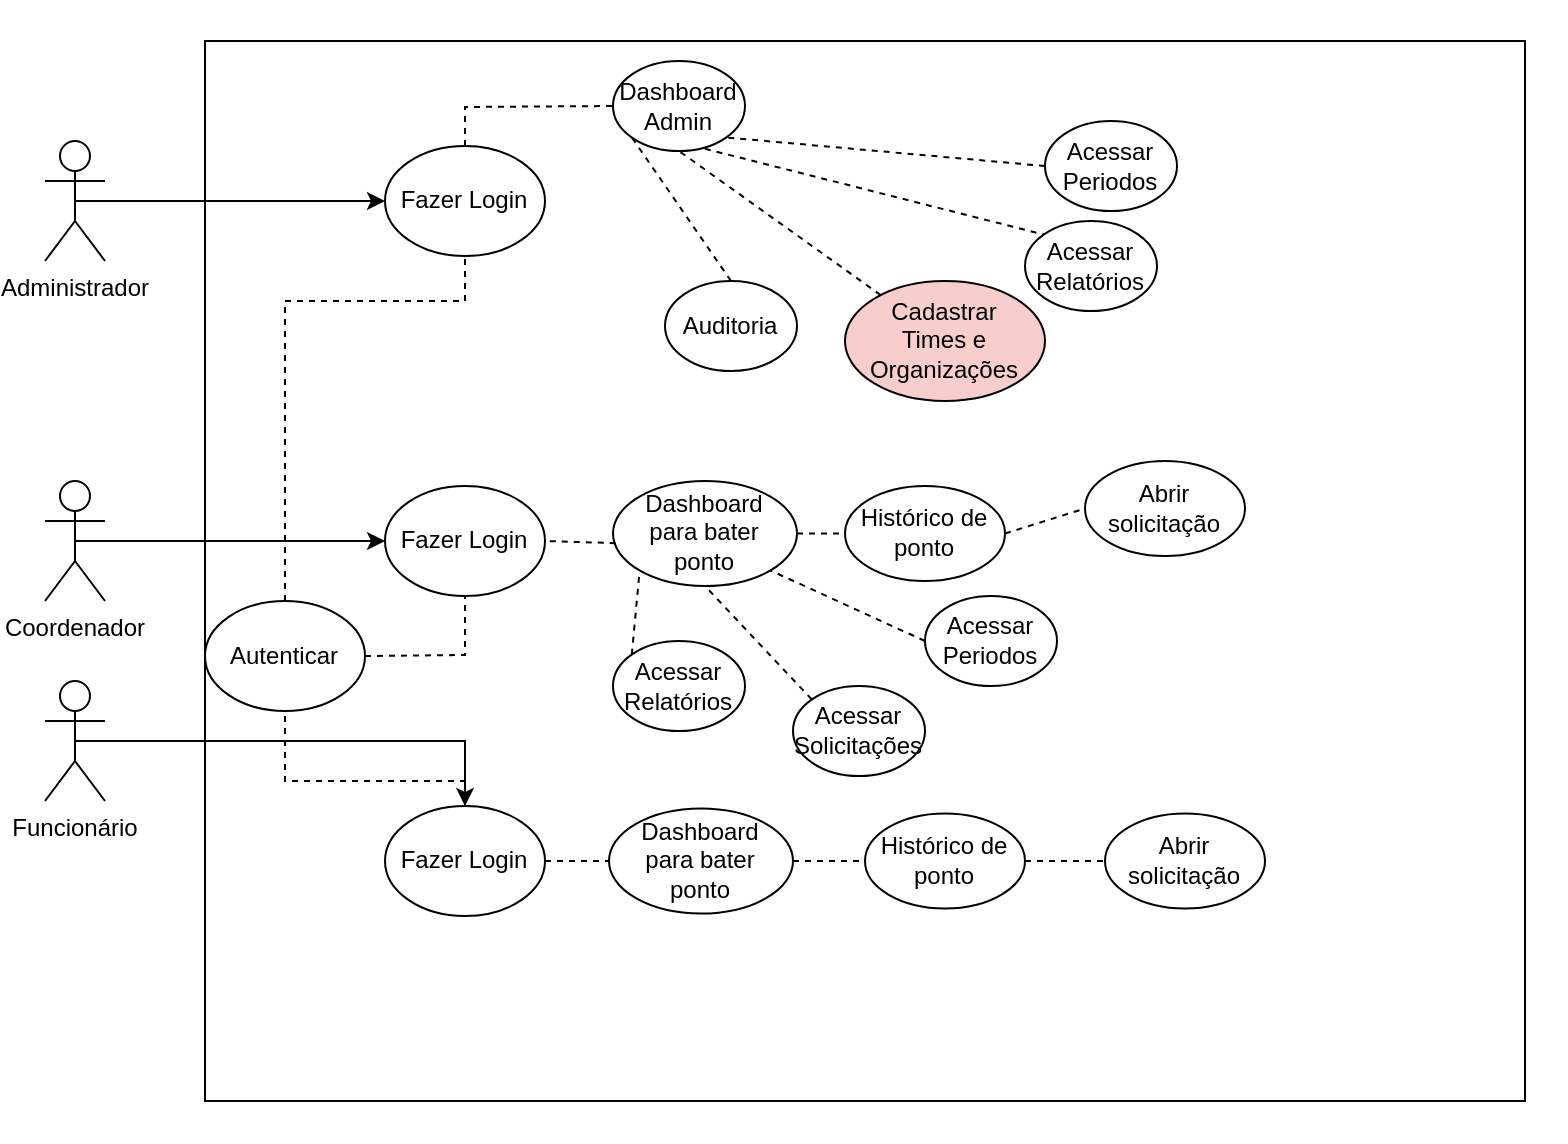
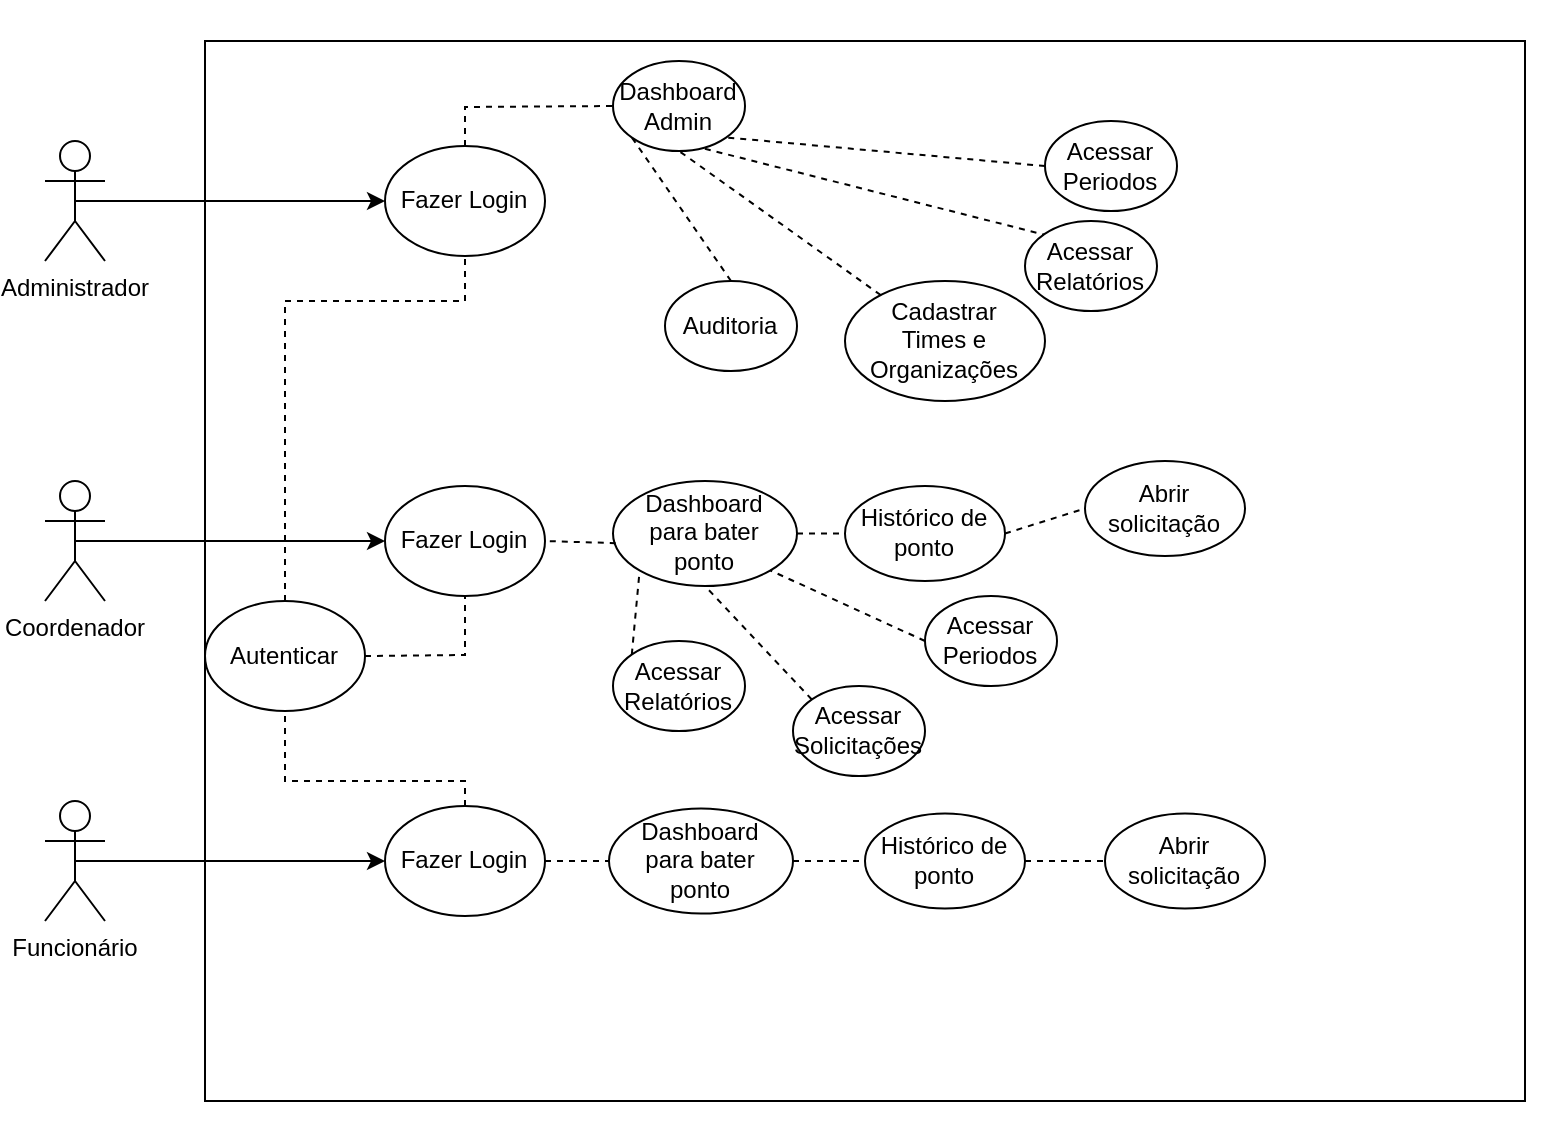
(945, 341) -> (945, 341)
(75, 741) -> (75, 861)
